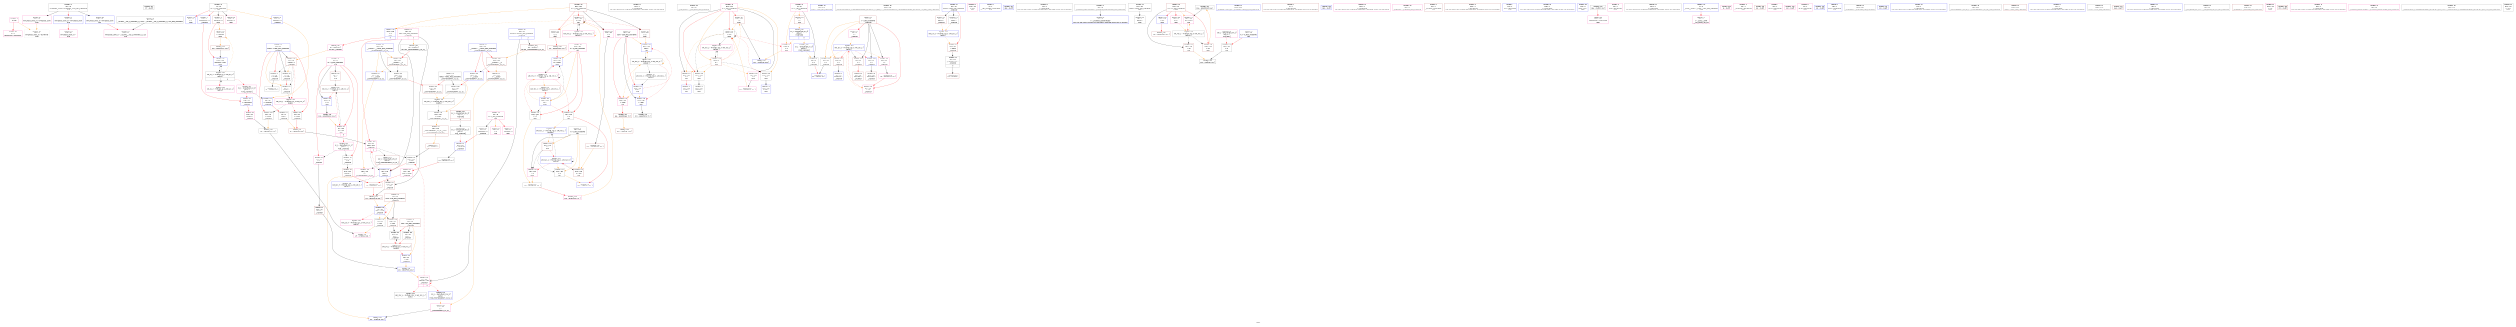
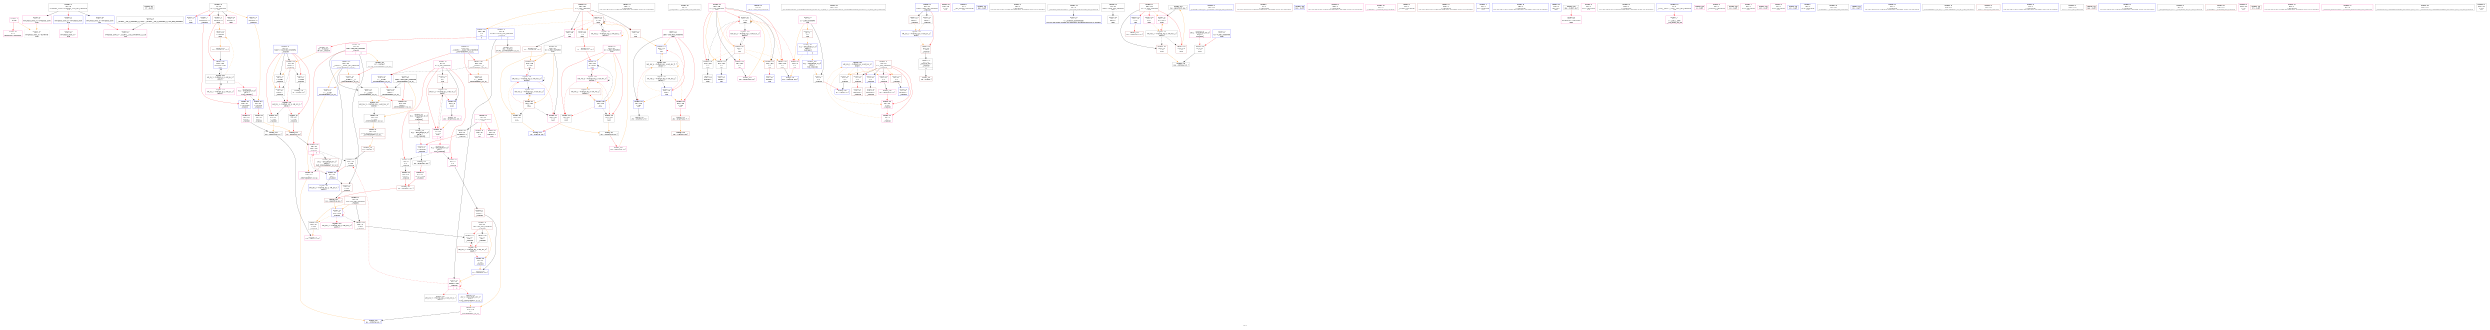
(734, 26) -> (775, 38)
(849, 73) -> (887, 111)
(436, 95) -> (371, 98)
(560, 123) -> (530, 98)
